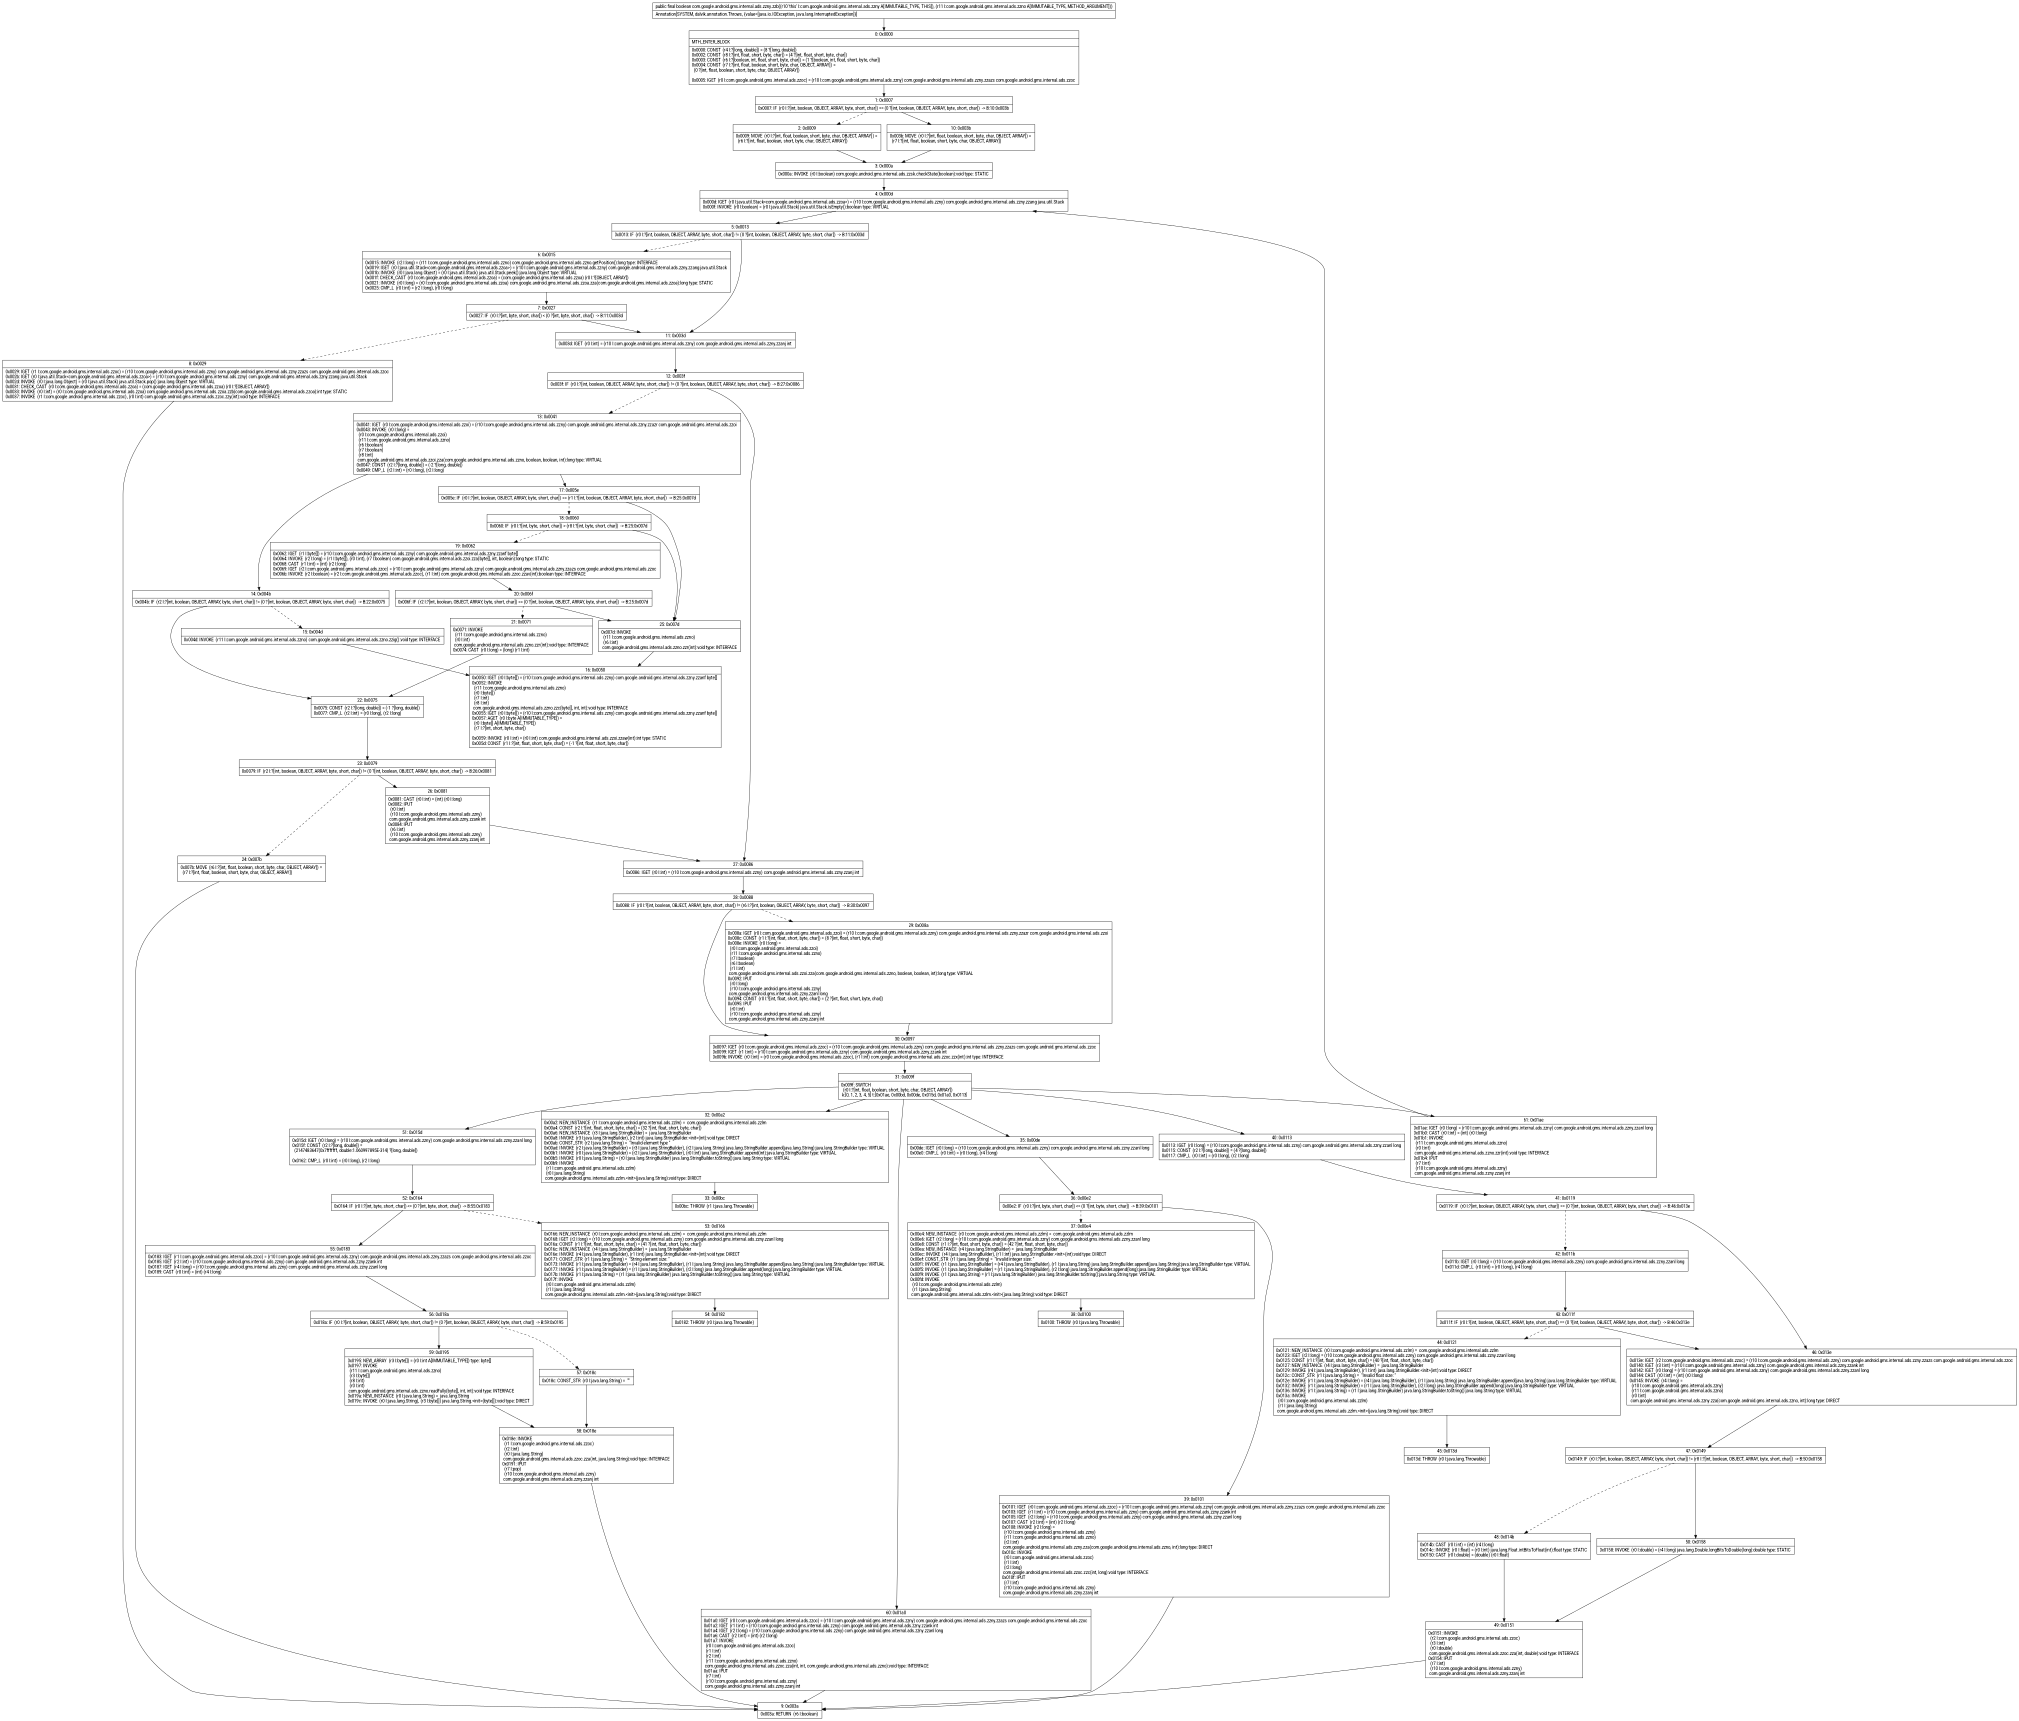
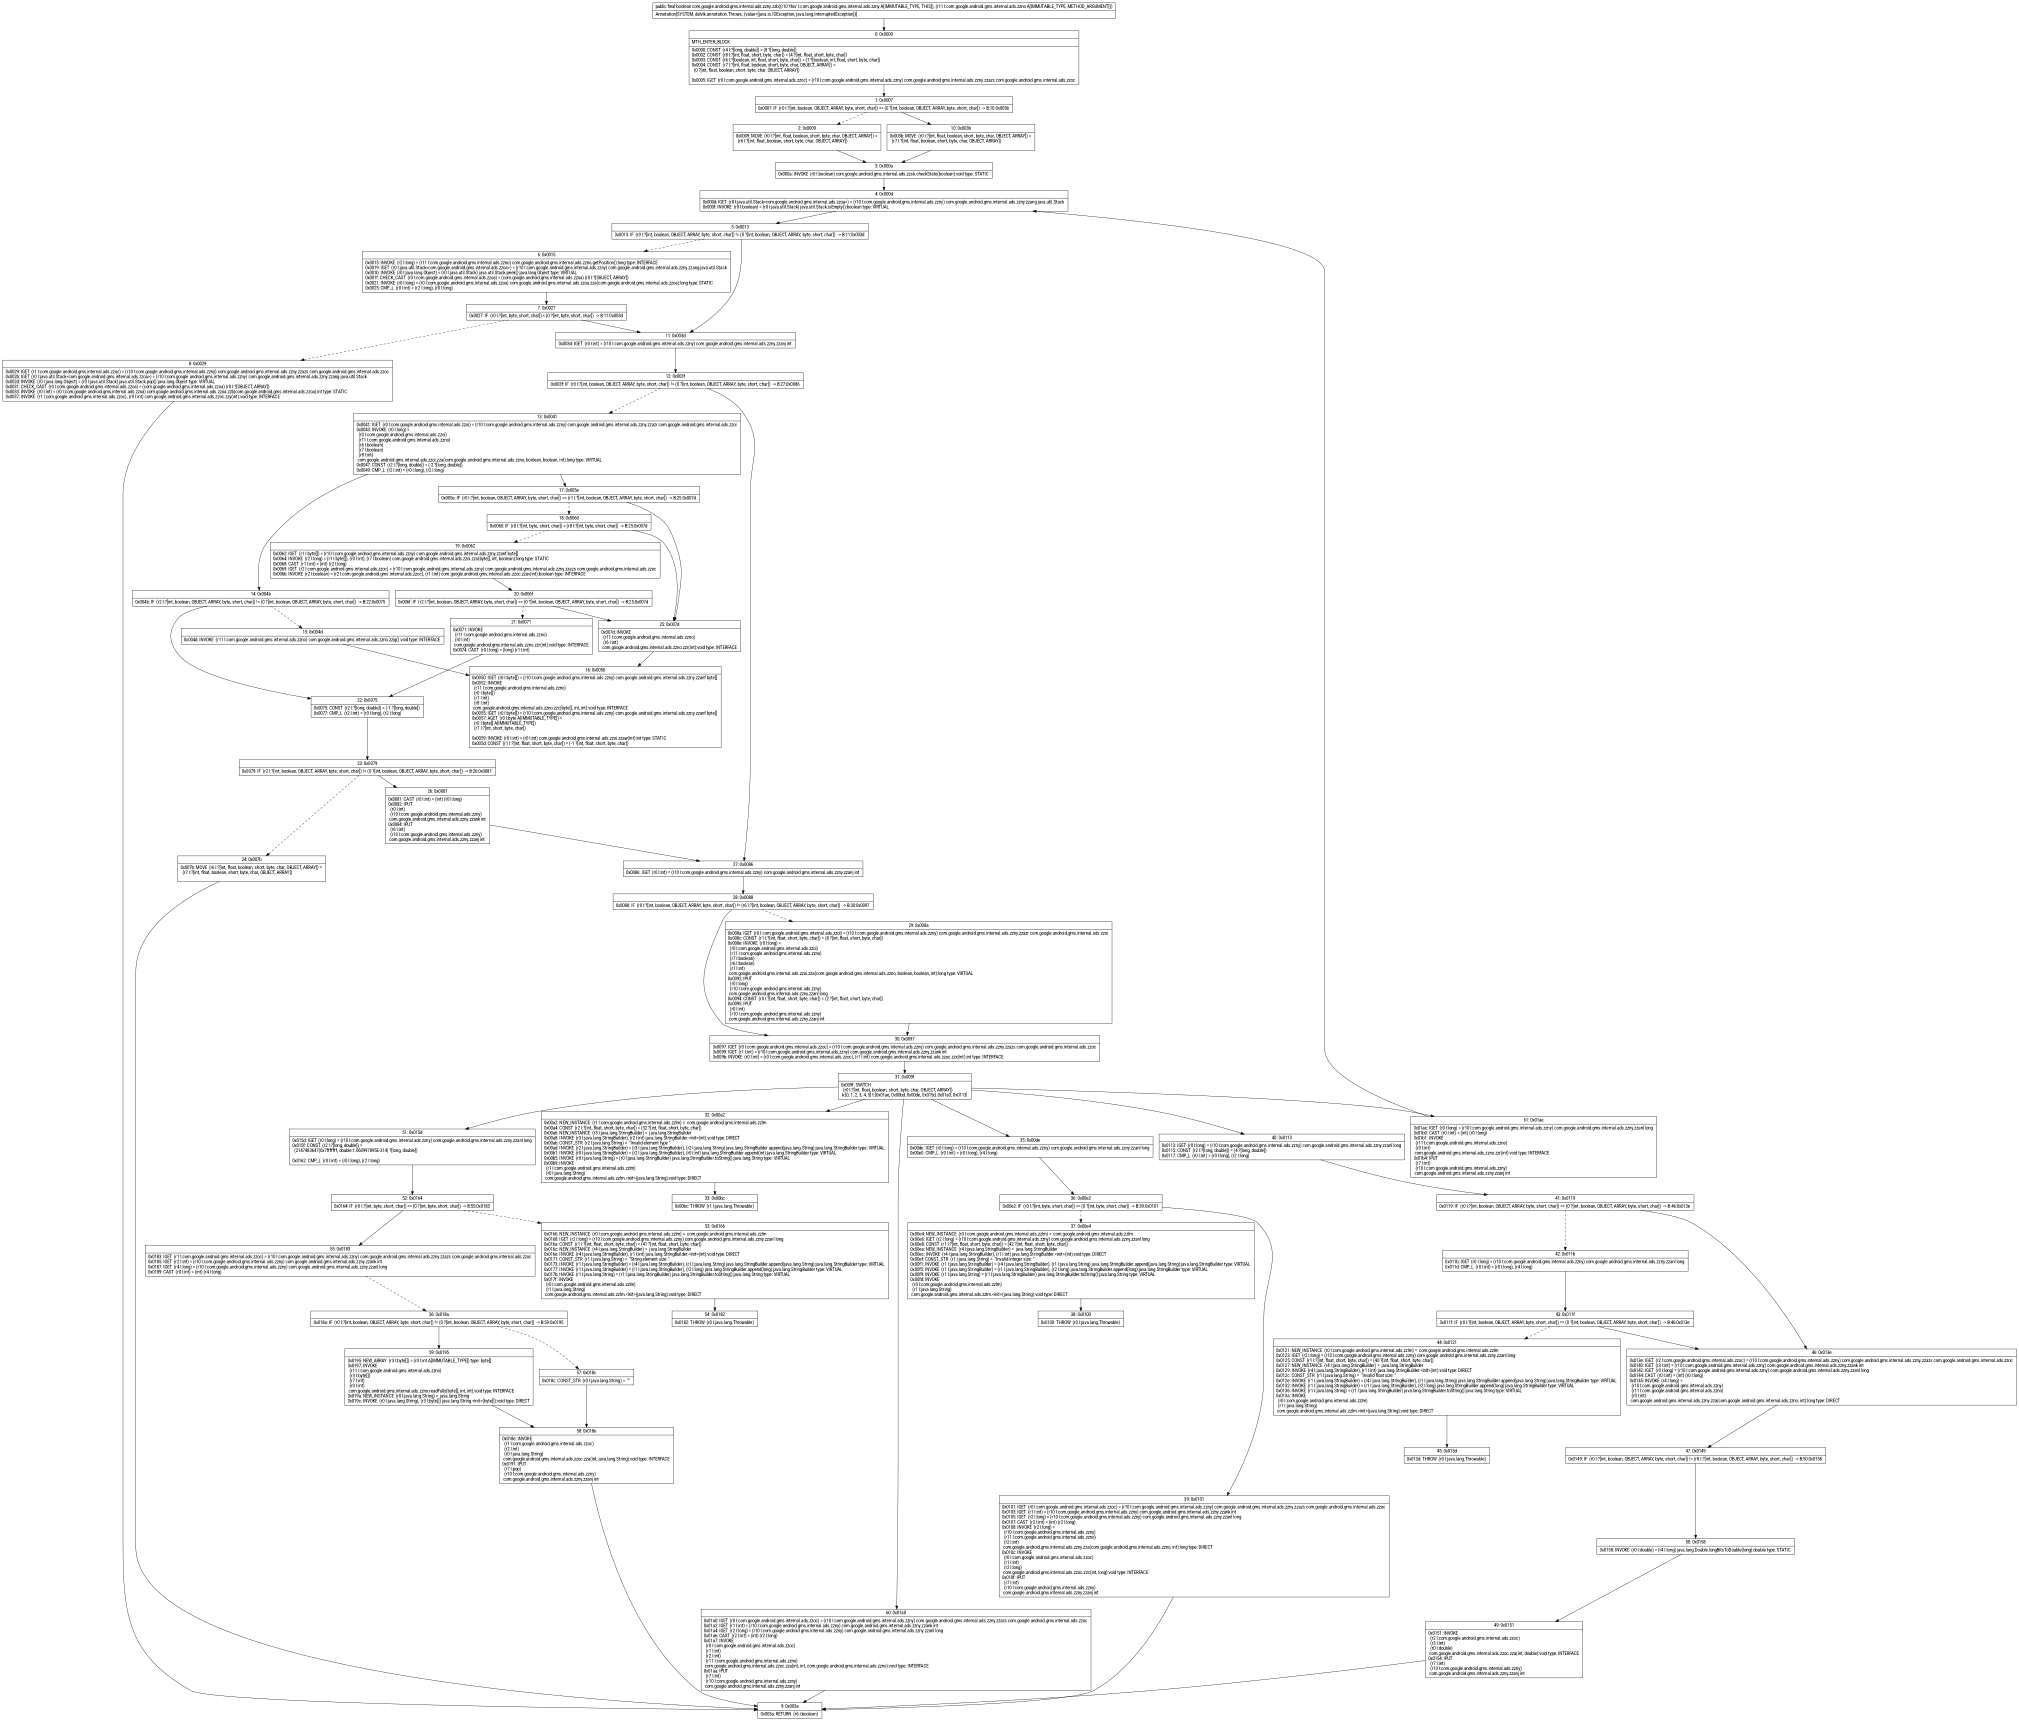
(395, 1293) -> (395, 1293)
(356, 1381) -> (356, 1381)
(1504, 1546) -> none
